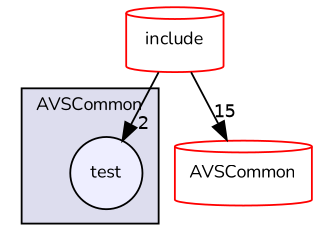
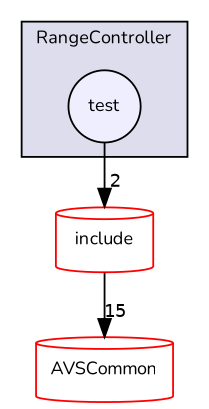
(144, 100) -> (105, 168)
(90, 105) -> (105, 39)
